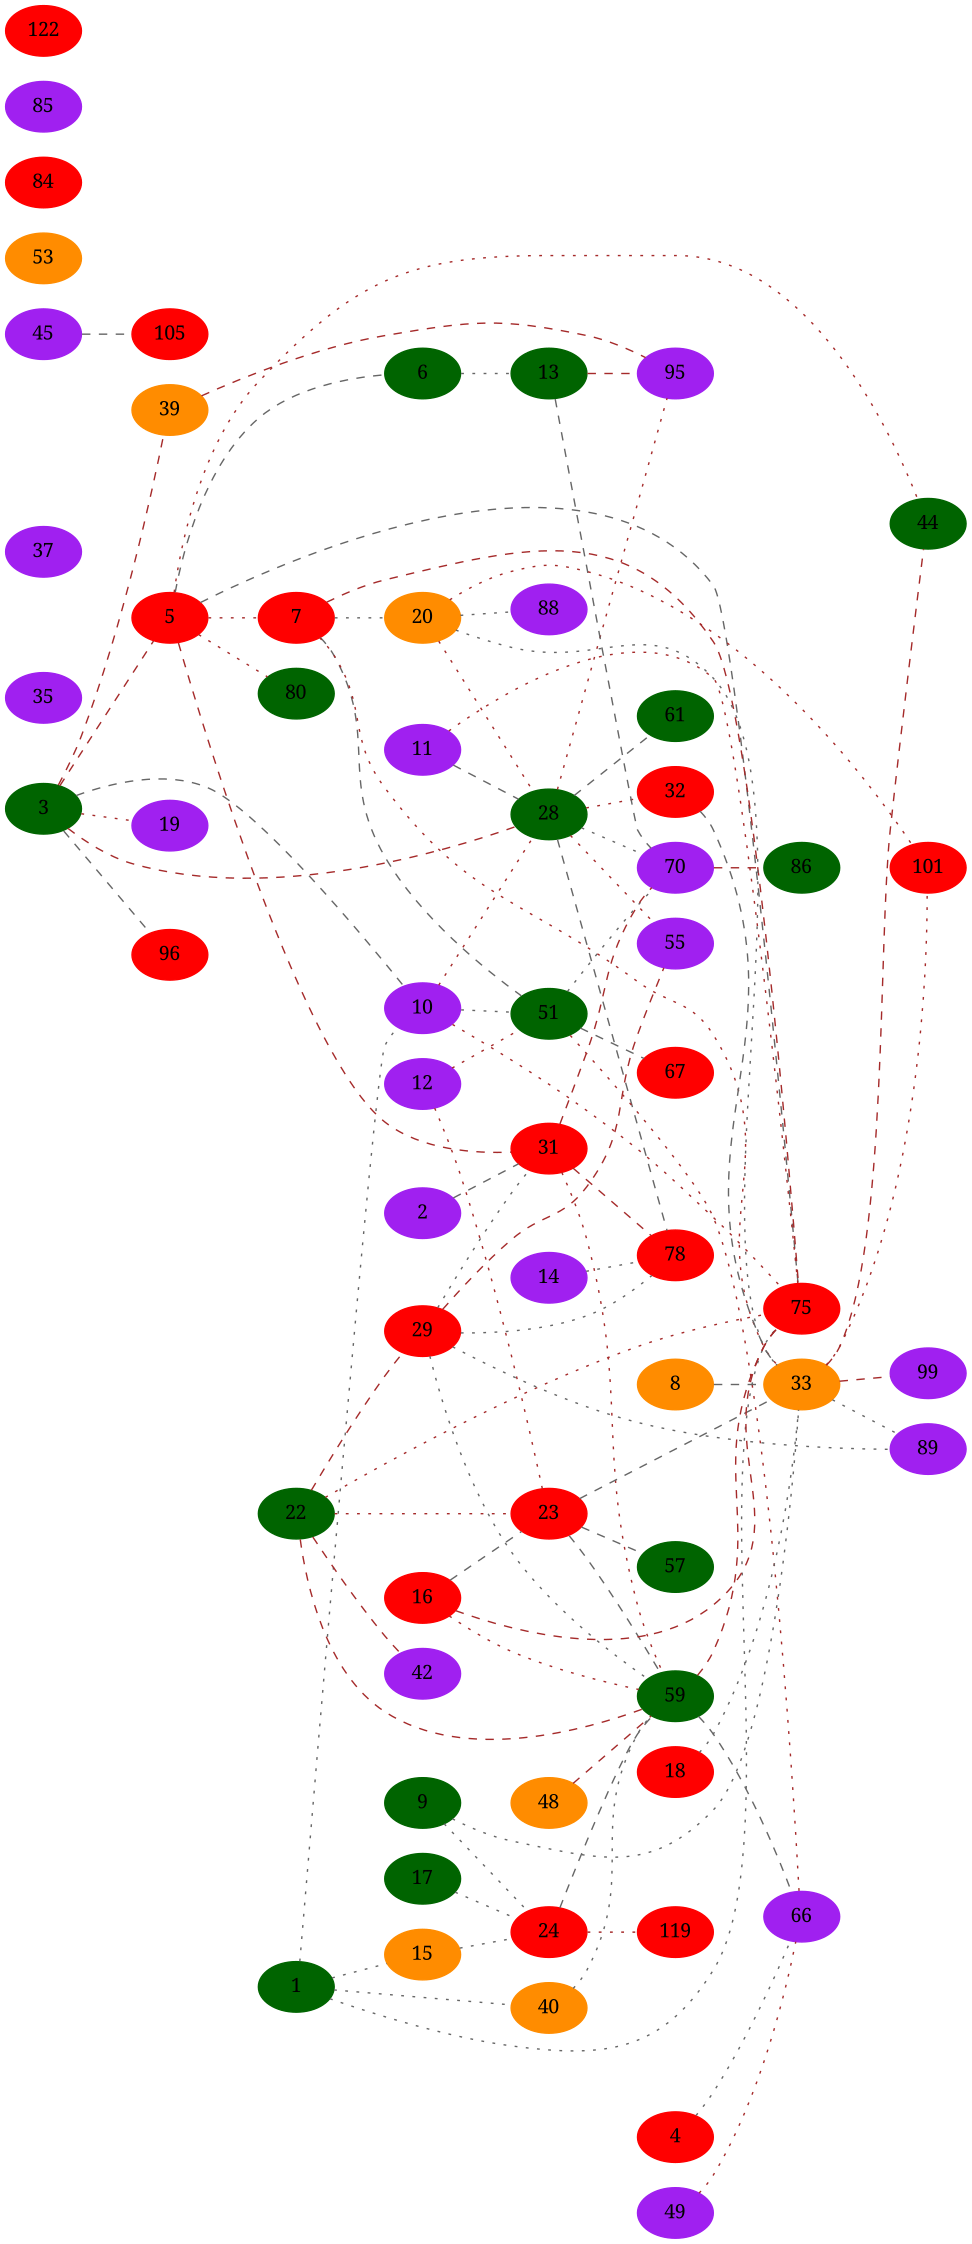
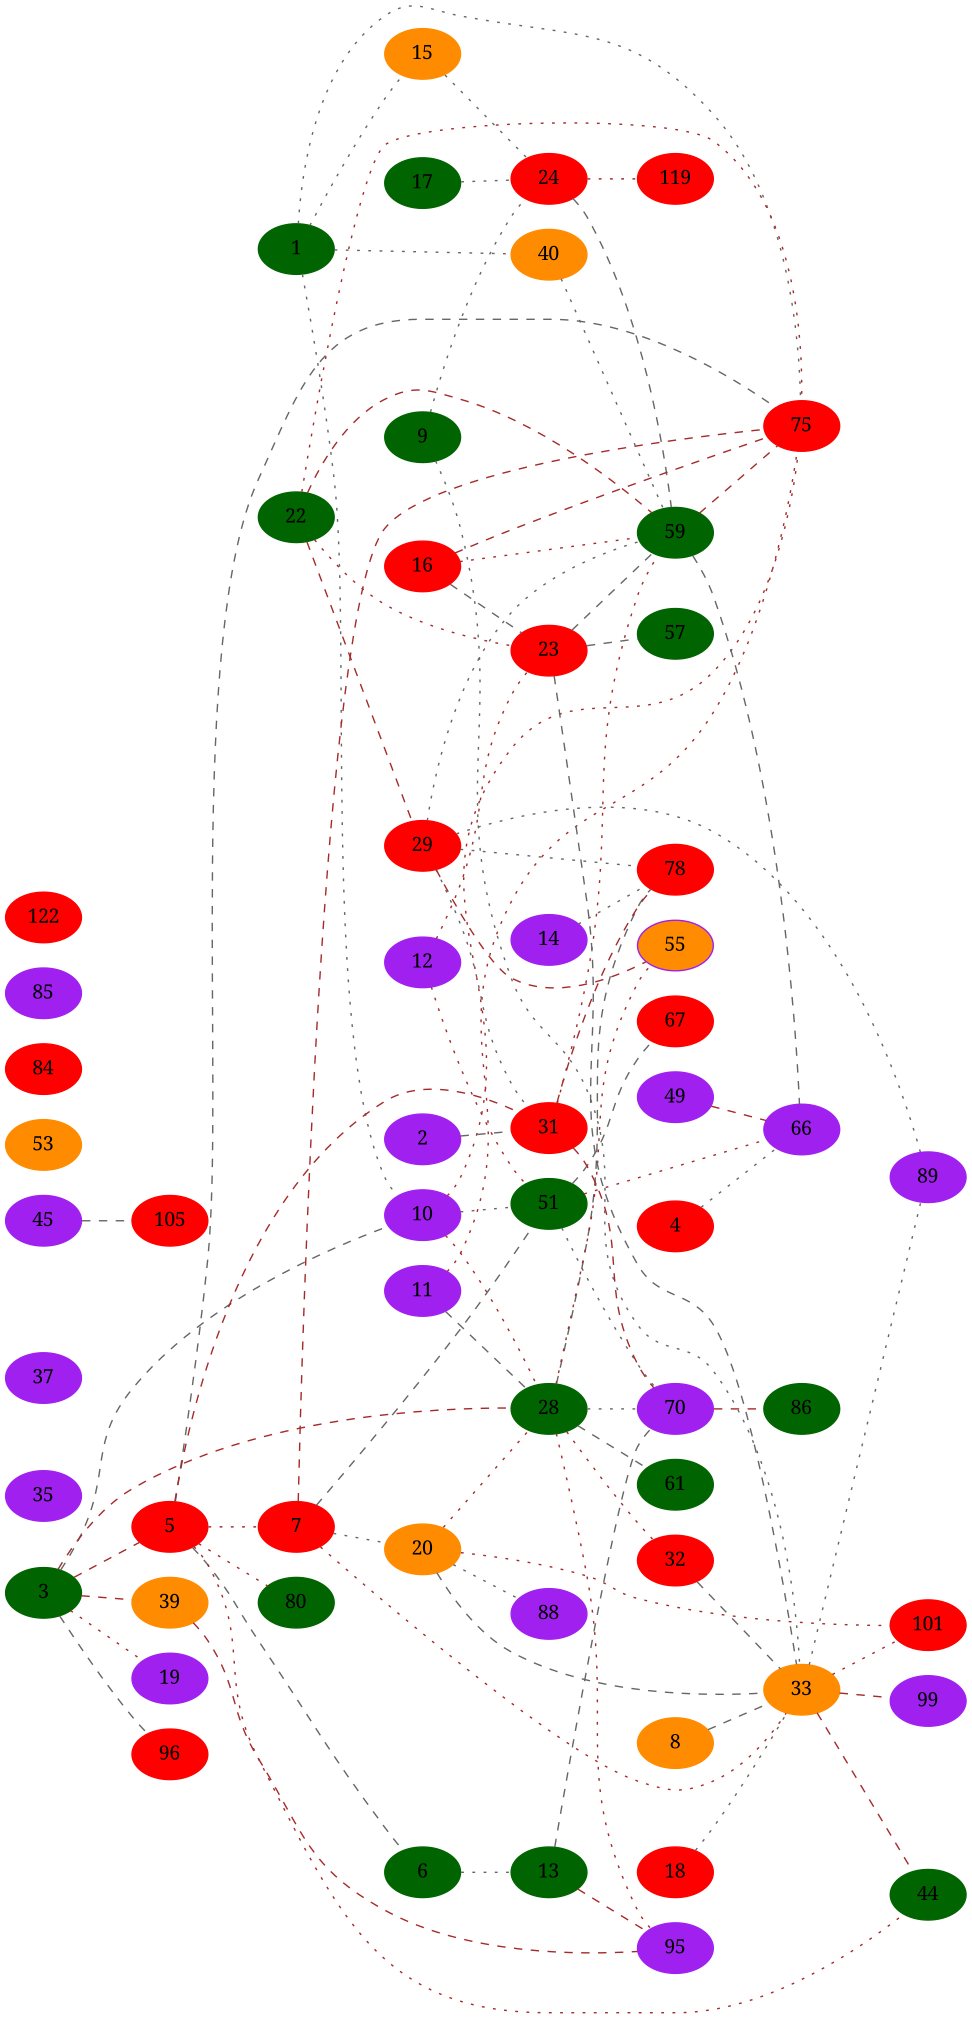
(675, 944) -> (675, 946)
(749, 1080) -> (572, 1676)
(423, 1674) -> none
(549, 1803) -> none
(760, 2073) -> (739, 1113)
